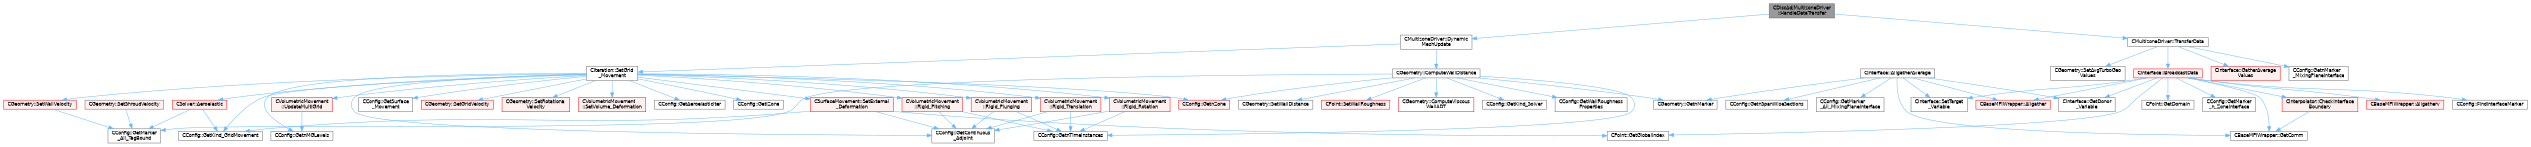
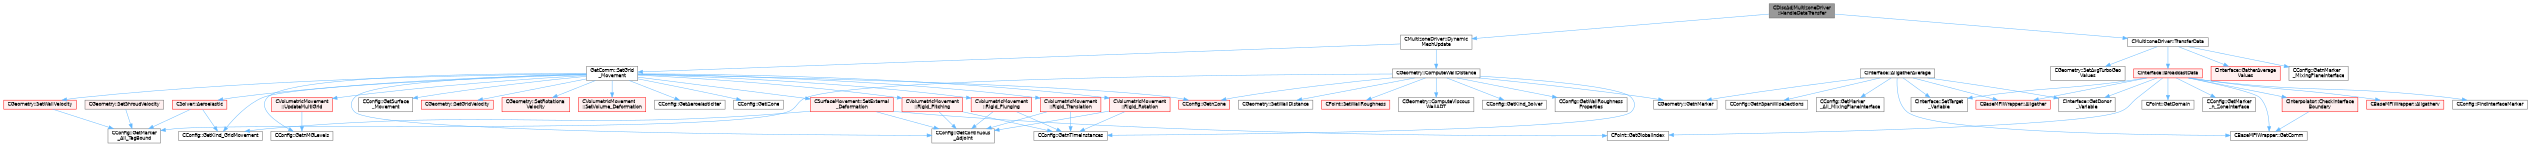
(612, 73) -> (612, 73)
(1436, 105) -> (1436, 105)
